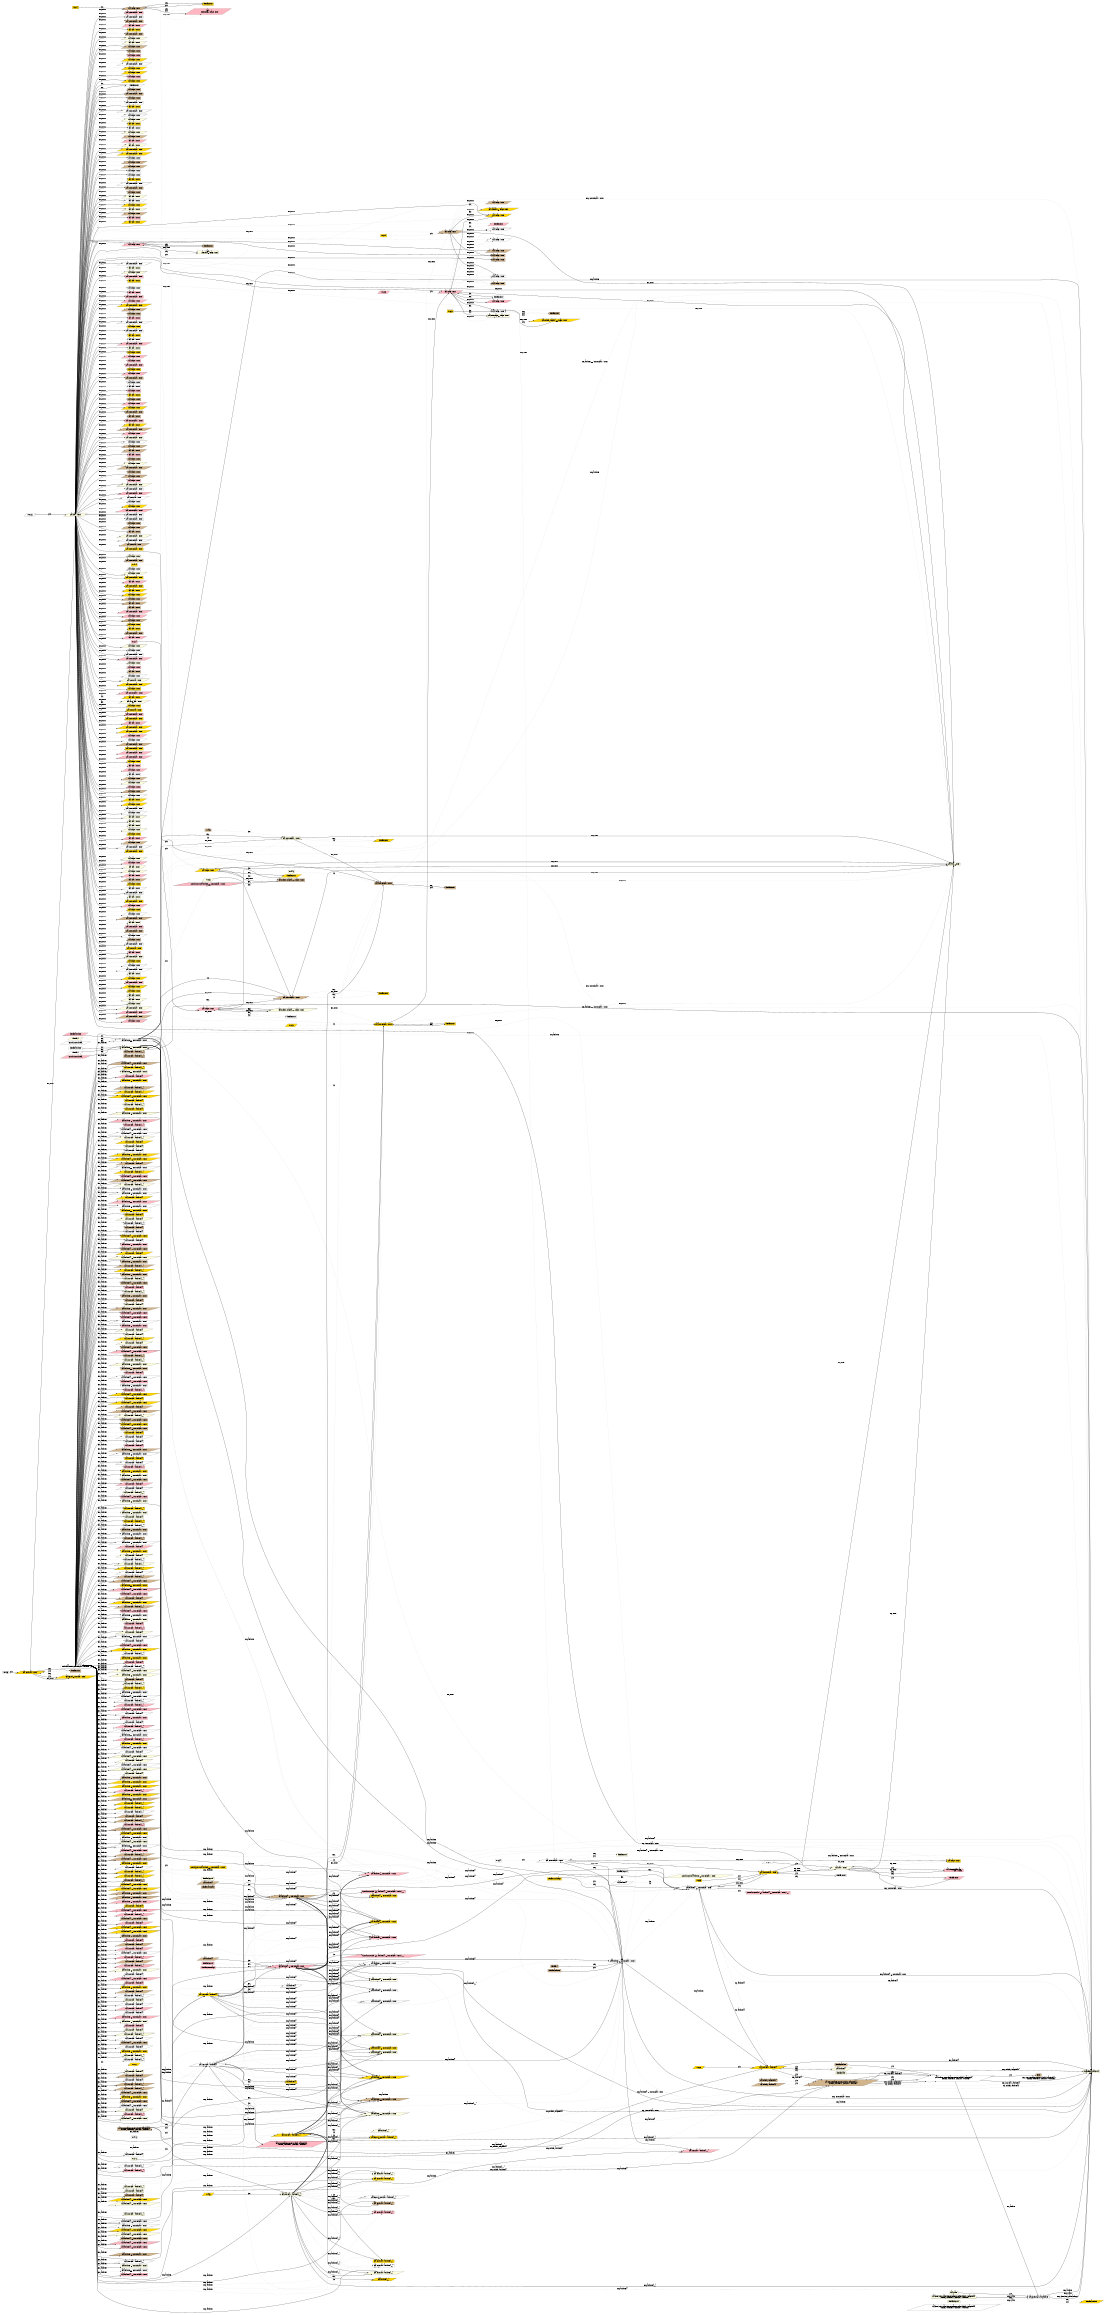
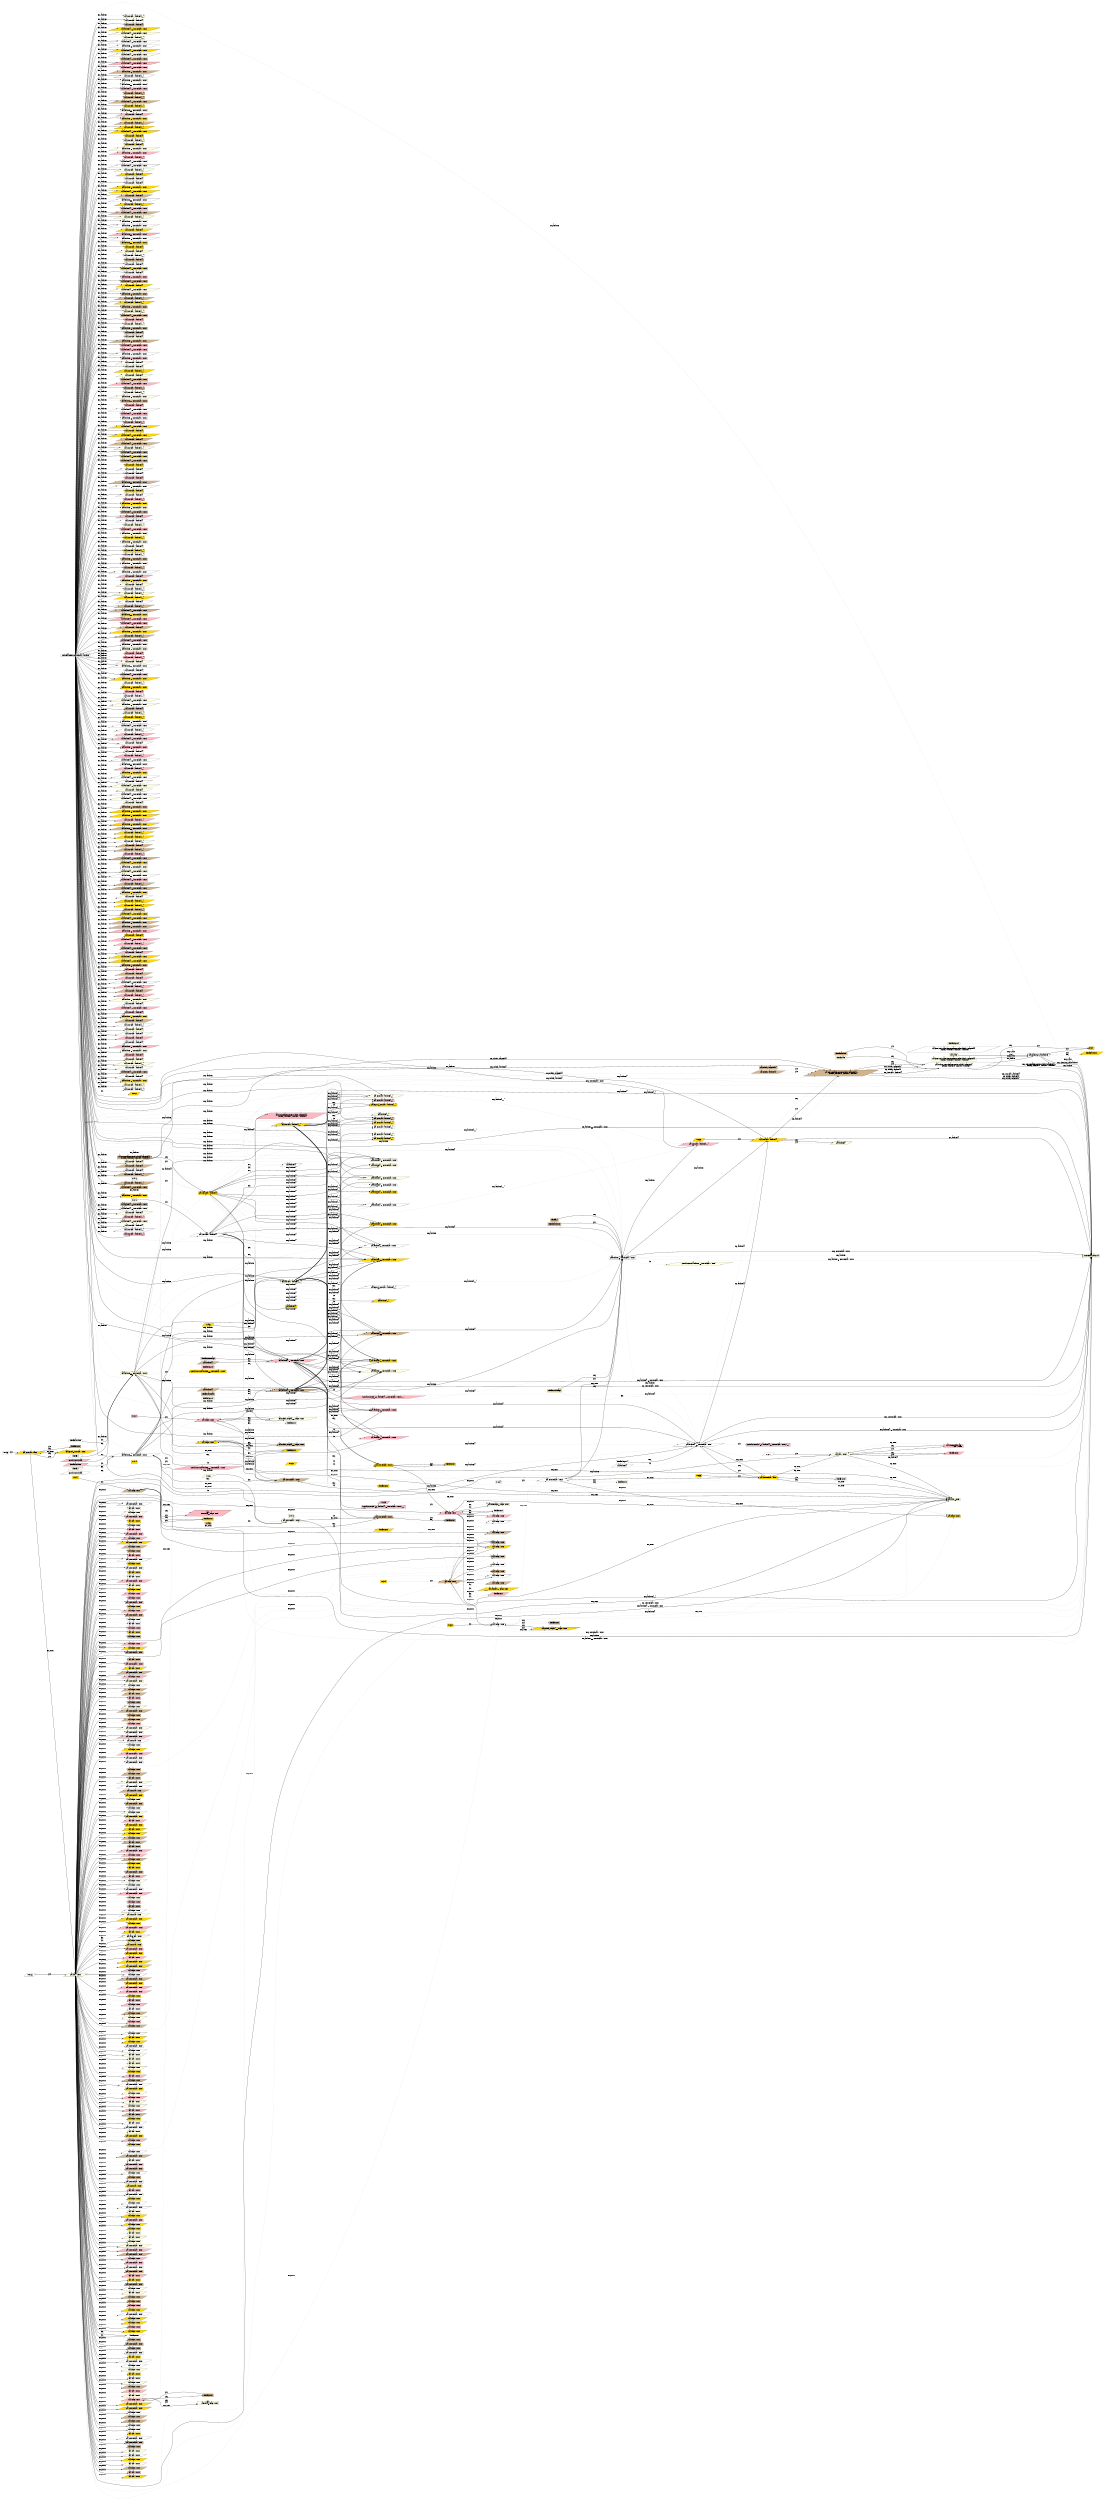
none -> (1067, 1051)
(1039, 2075) -> (1091, 1048)
